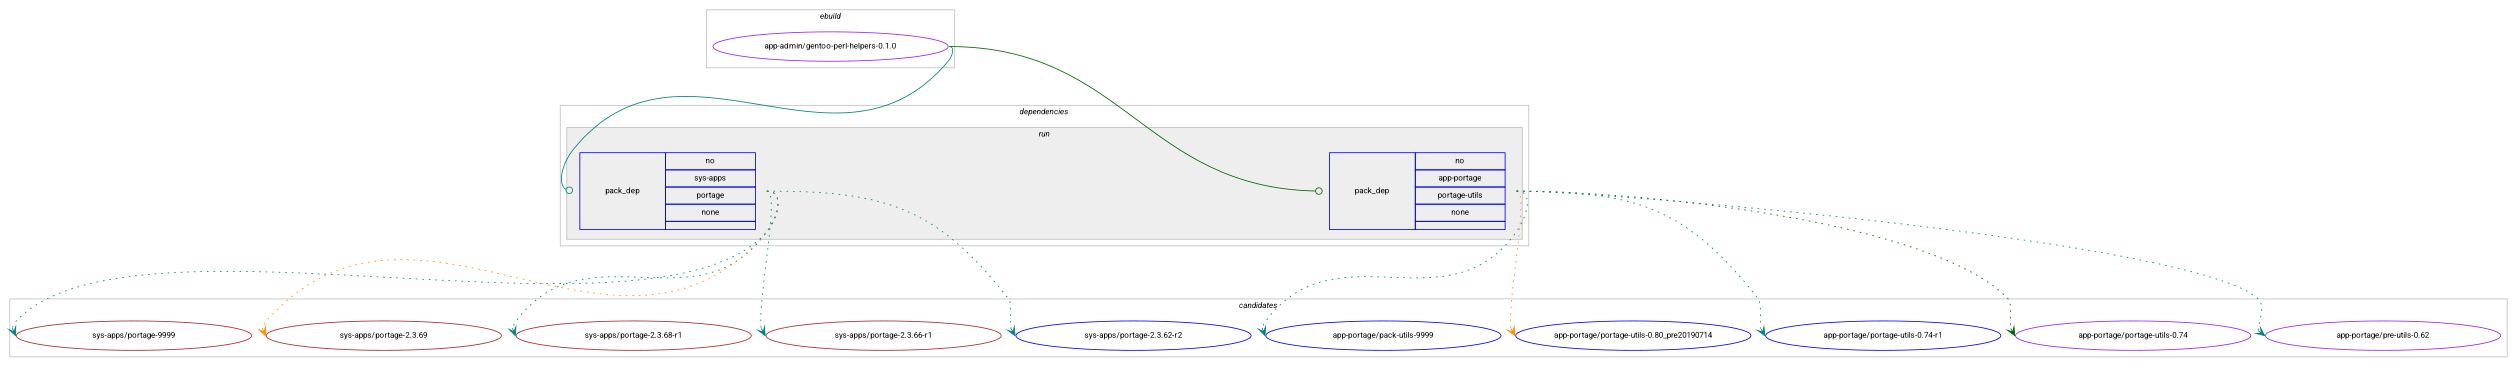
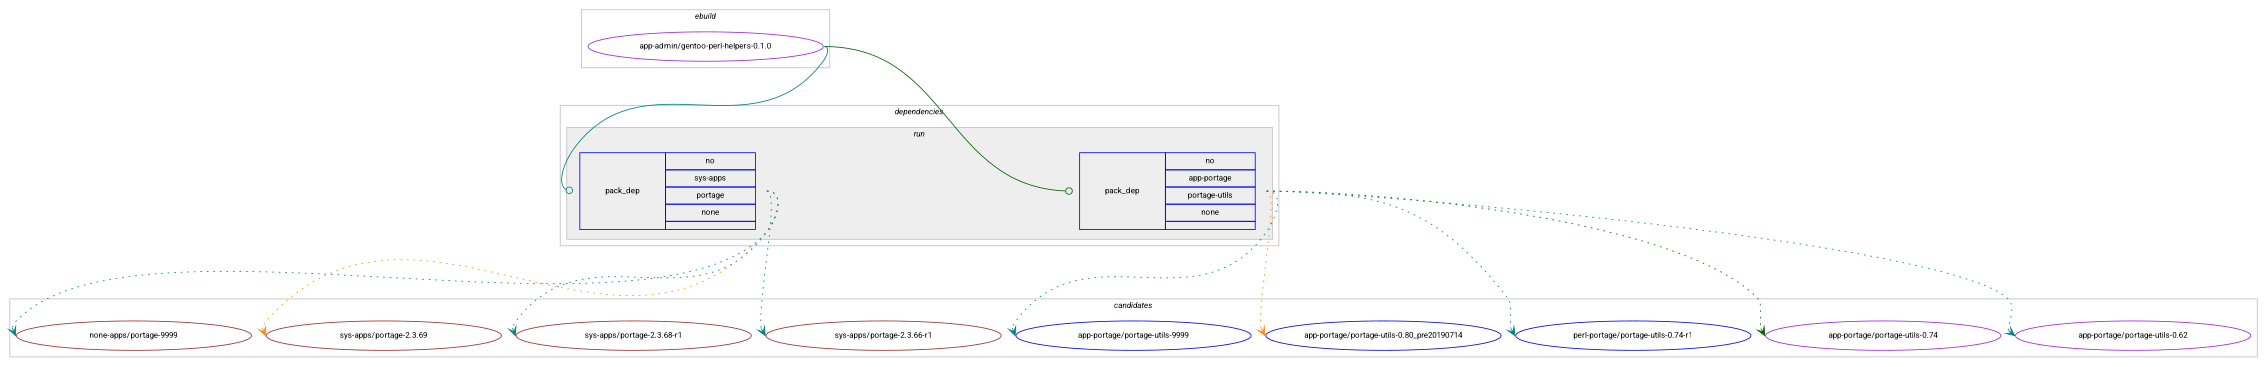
(134, 336) -> (134, 336)
(1134, 336) -> none
(1383, 336) -> (1134, 336)
(1883, 336) -> (1633, 336)
(2383, 336) -> (2133, 336)
